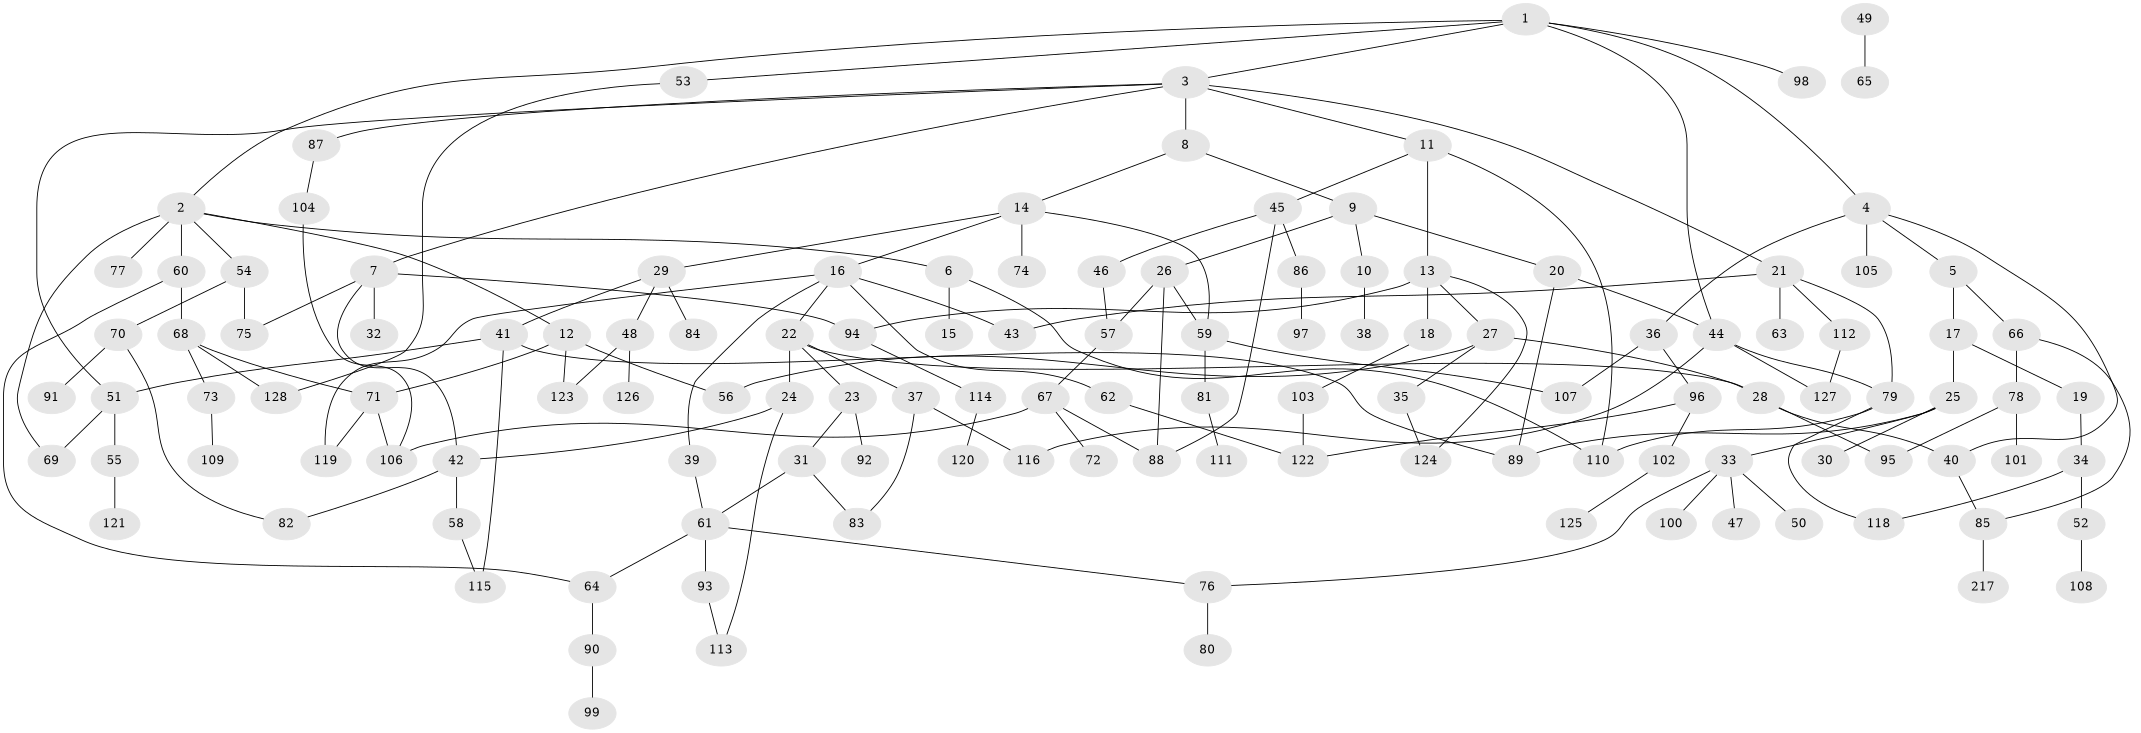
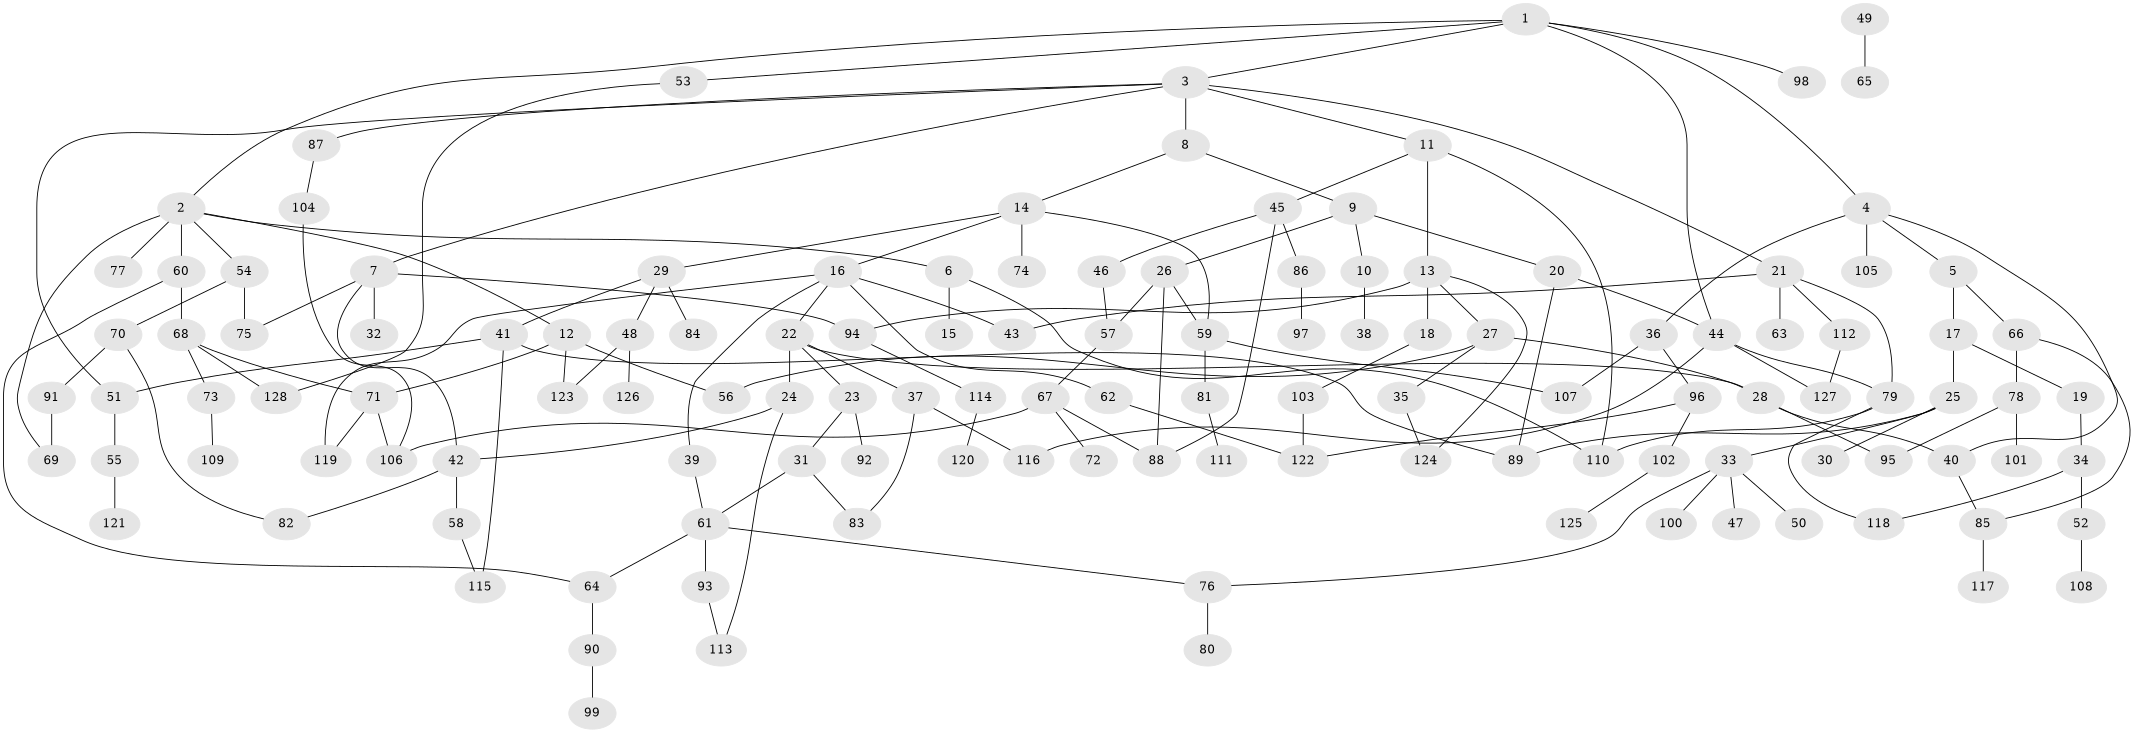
(83, 429) -> (52, 430)
(1983, 587) -> (1983, 587)
